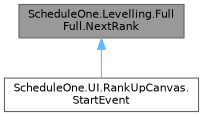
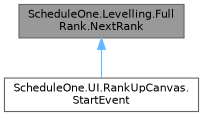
(101, 21) -> (101, 21)
